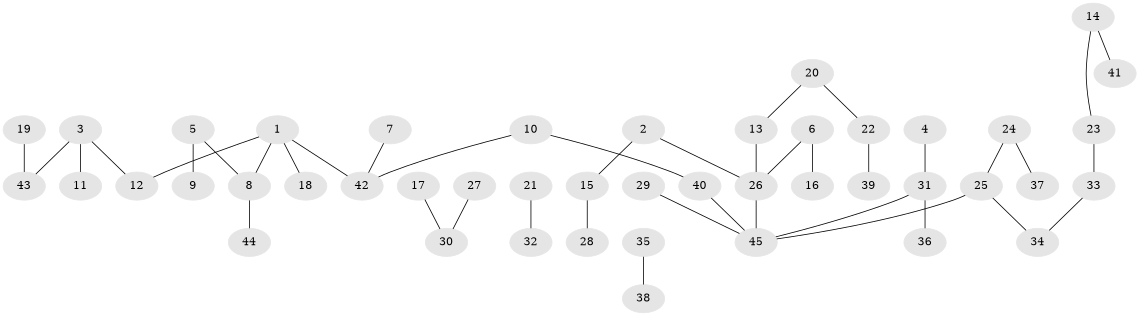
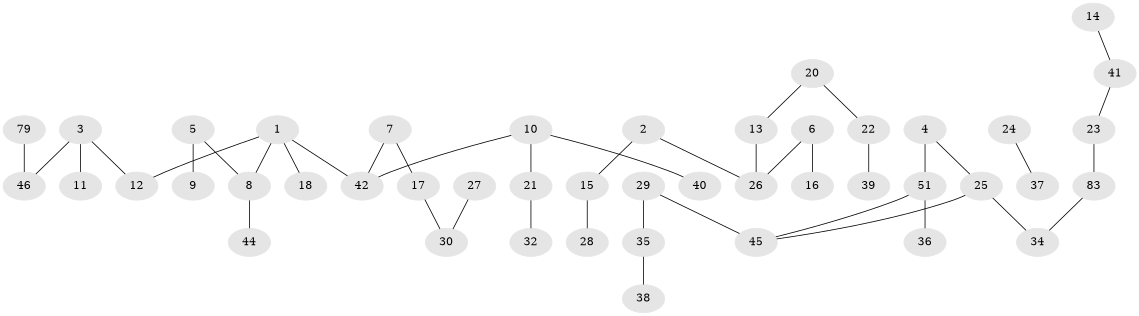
(1086, 74) -> (1105, 102)
(24, 130) -> (24, 130)
none -> (404, 158)
none -> (531, 158)
(995, 158) -> (953, 158)
(24, 186) -> (24, 186)
(925, 186) -> (925, 186)
(1094, 186) -> (1094, 186)
none -> (644, 214)
(728, 214) -> none
(756, 214) -> none
